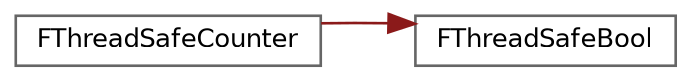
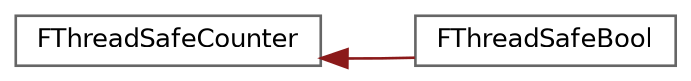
(355, 23) -> (381, 58)
